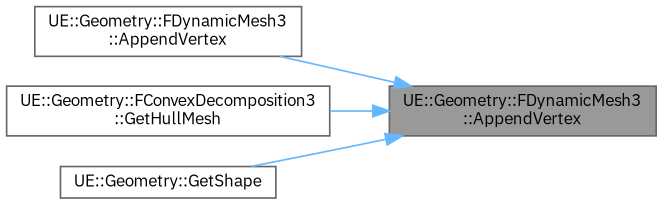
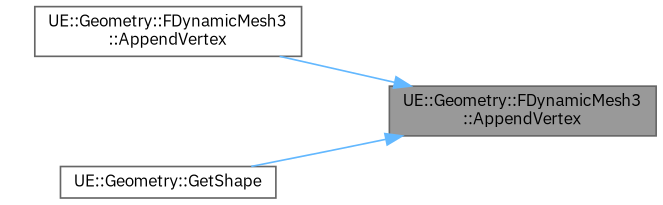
(168, 111) -> none
